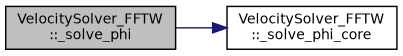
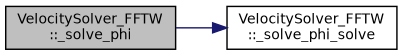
(312, 28) -> (312, 28)
